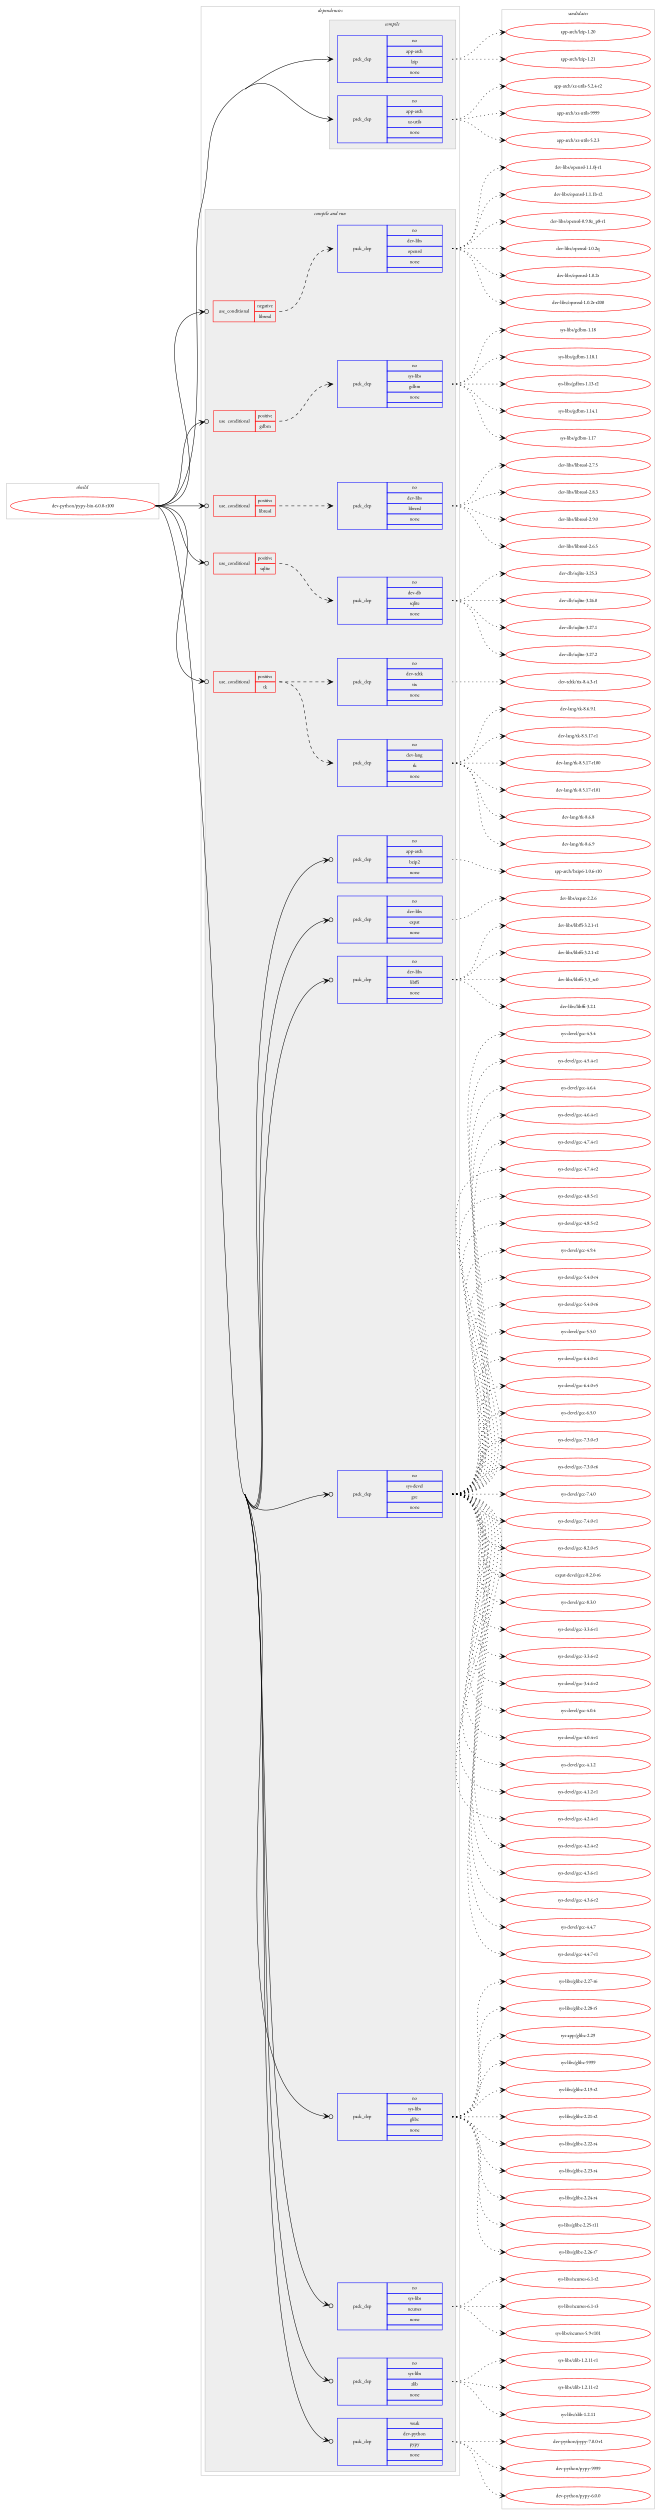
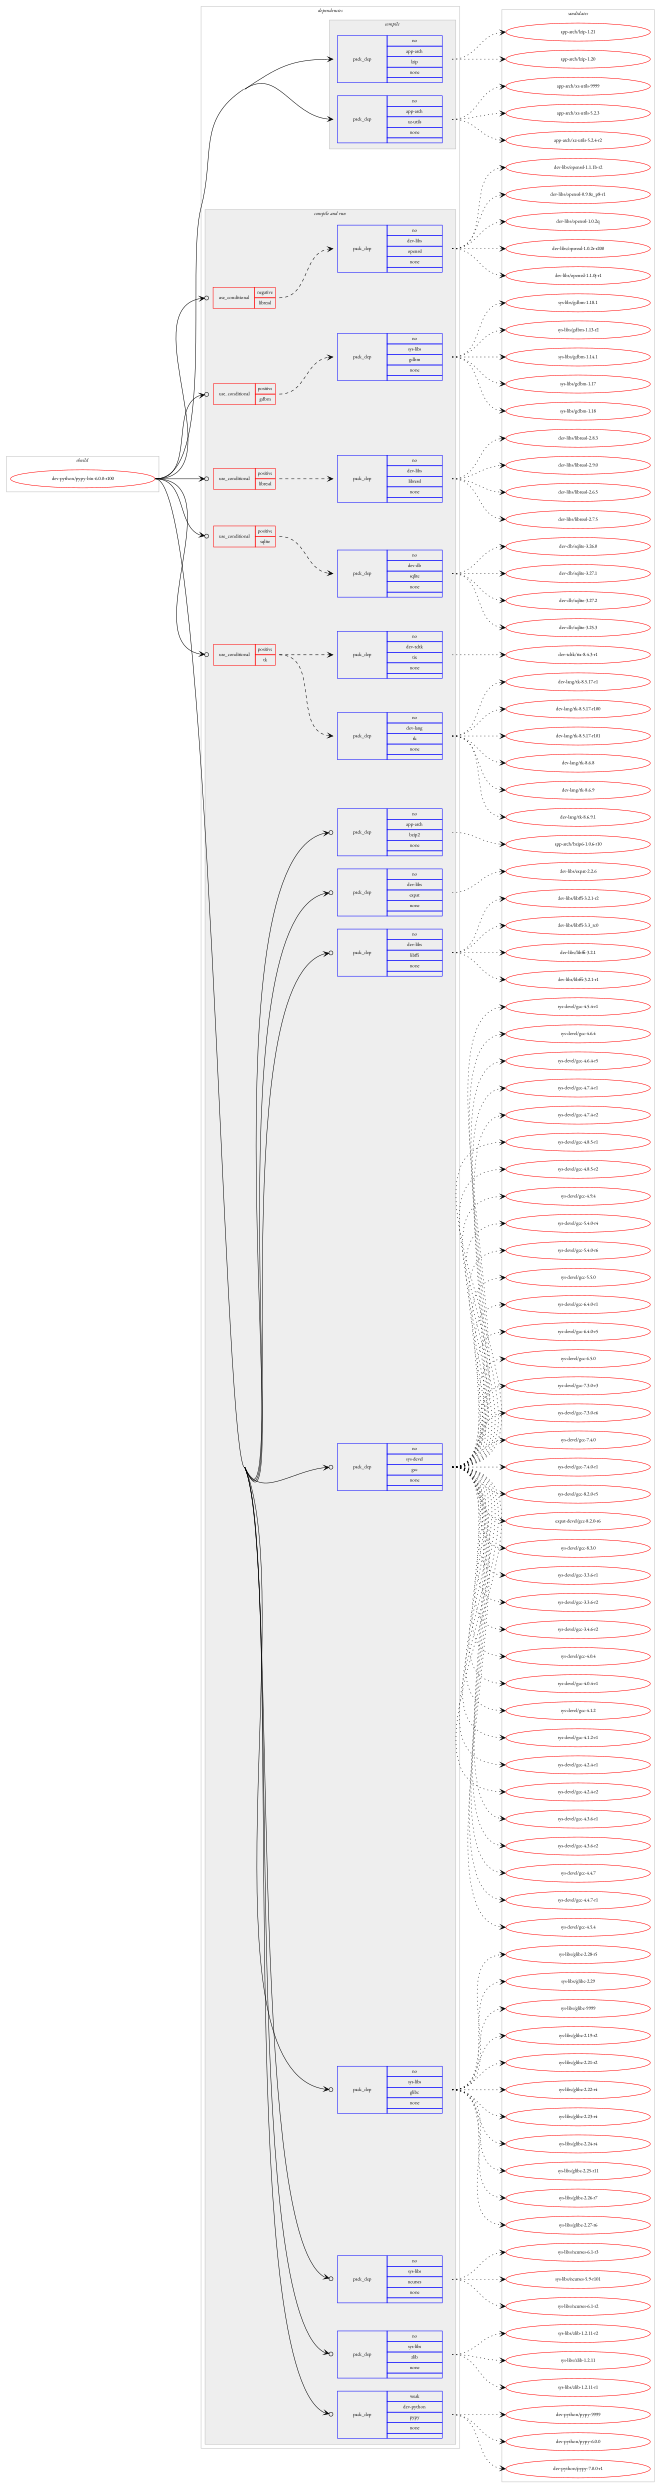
(578, 276) -> none
(578, 1115) -> (578, 1061)
(578, 2036) -> (578, 1981)
